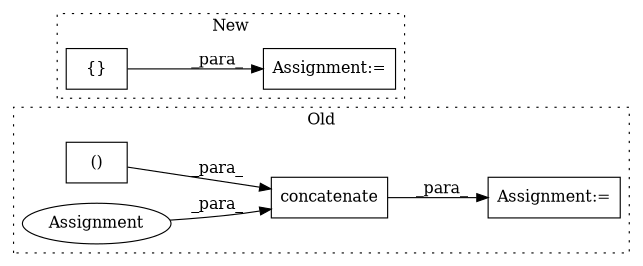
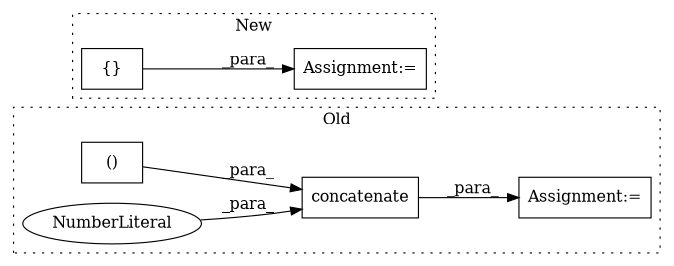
(97, 224) -> (112, 224)
